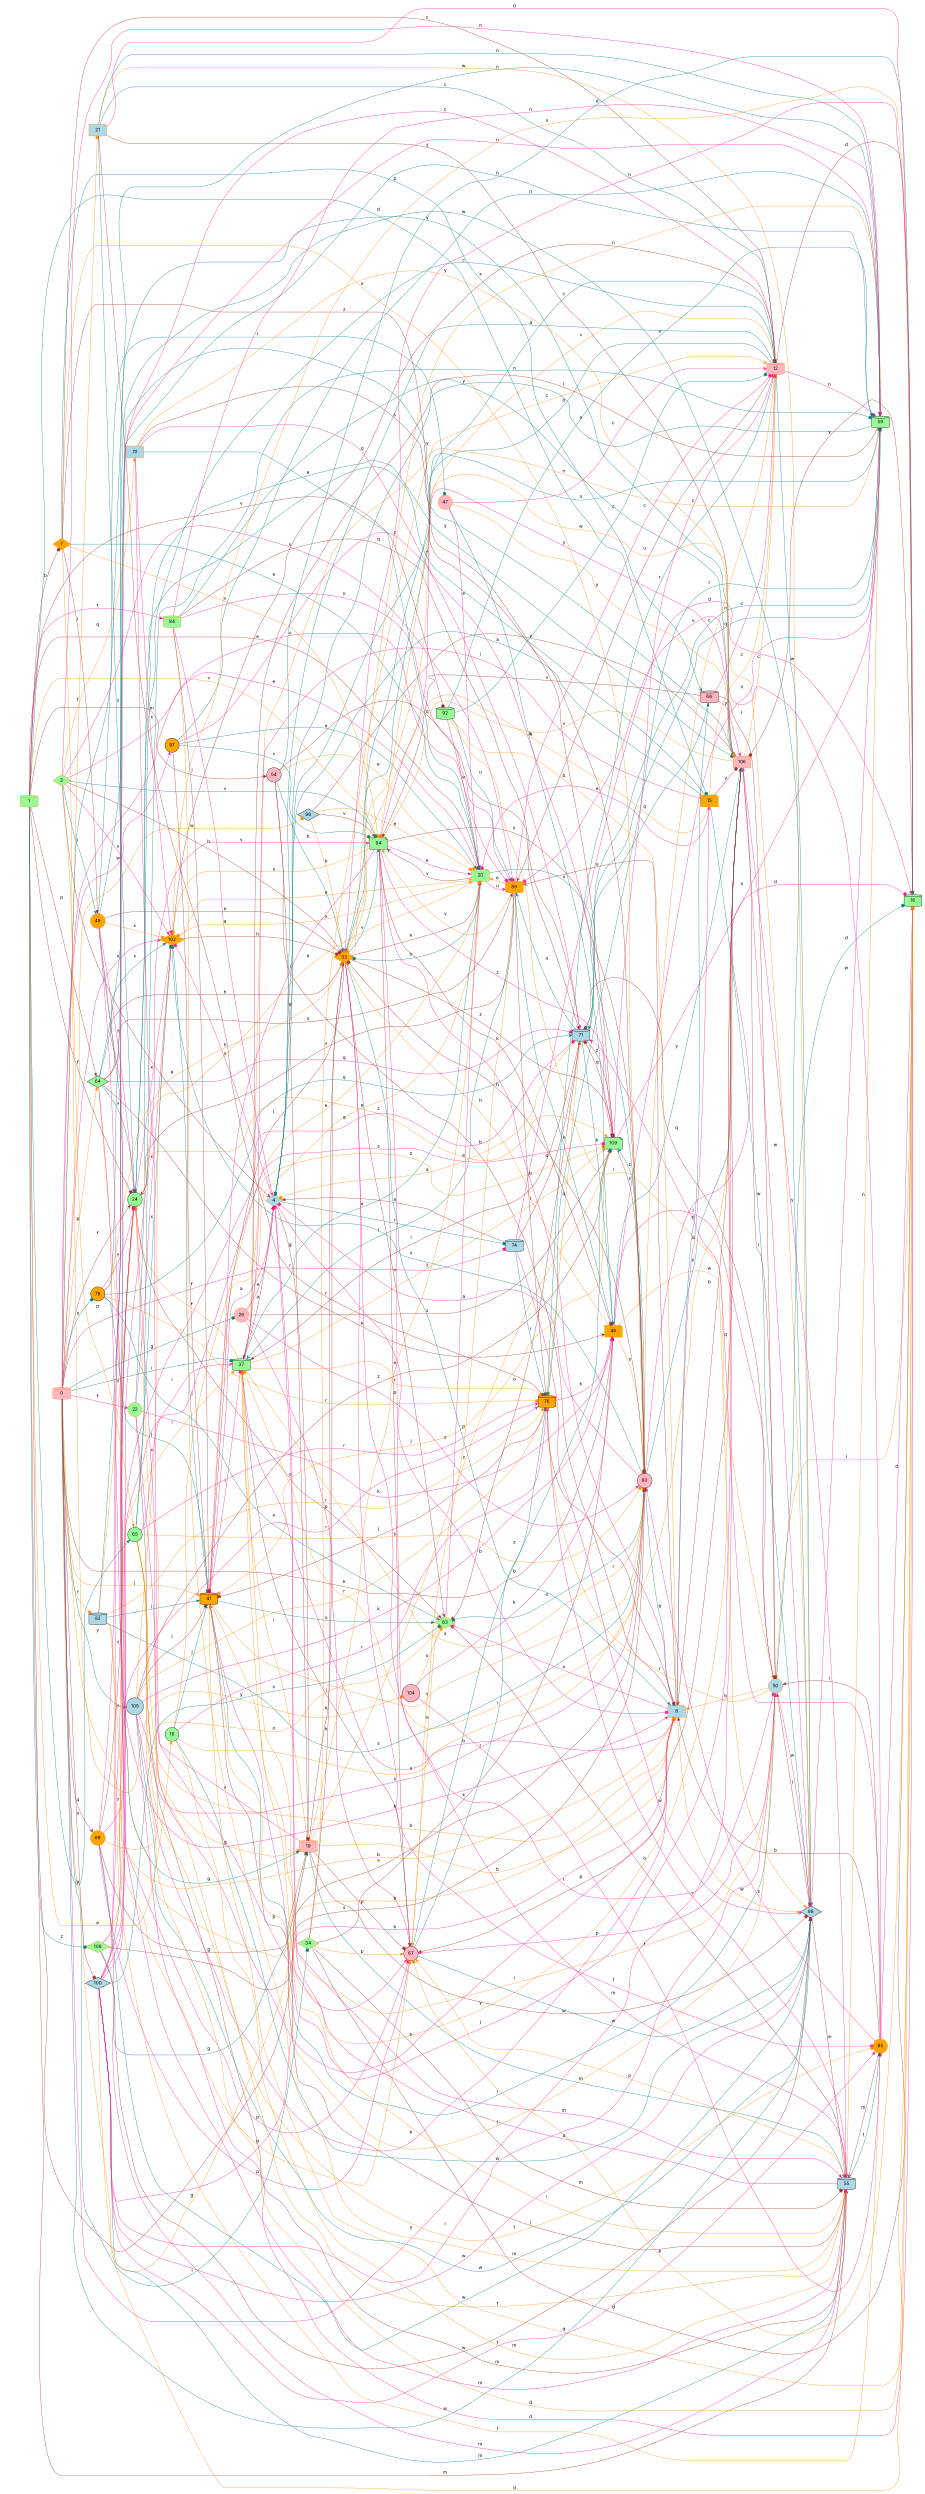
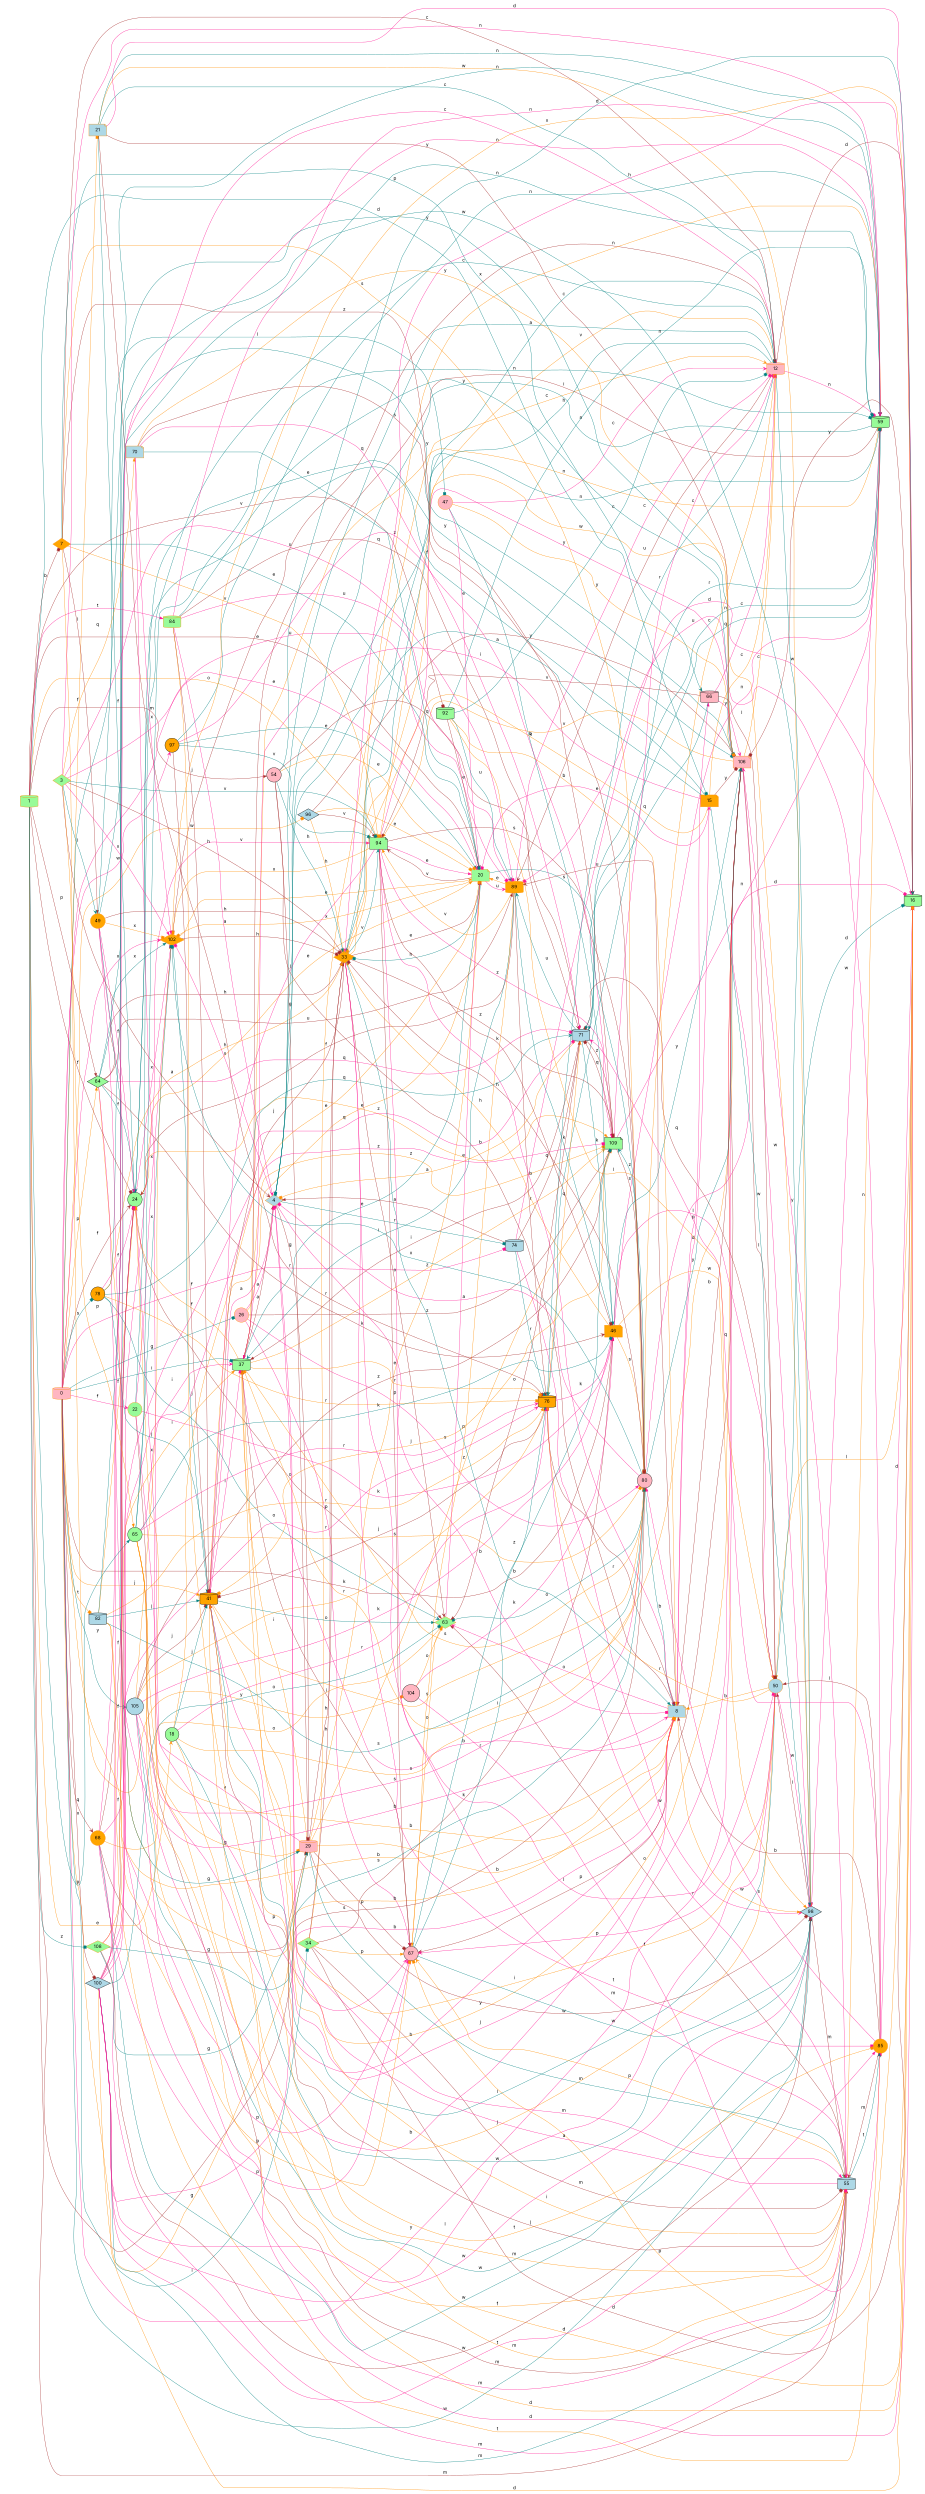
(209, 678) -> (209, 678)
(692, 1231) -> (692, 1231)
none -> (362, 1414)
(443, 1829) -> (443, 1829)
(308, 1846) -> (308, 1846)
